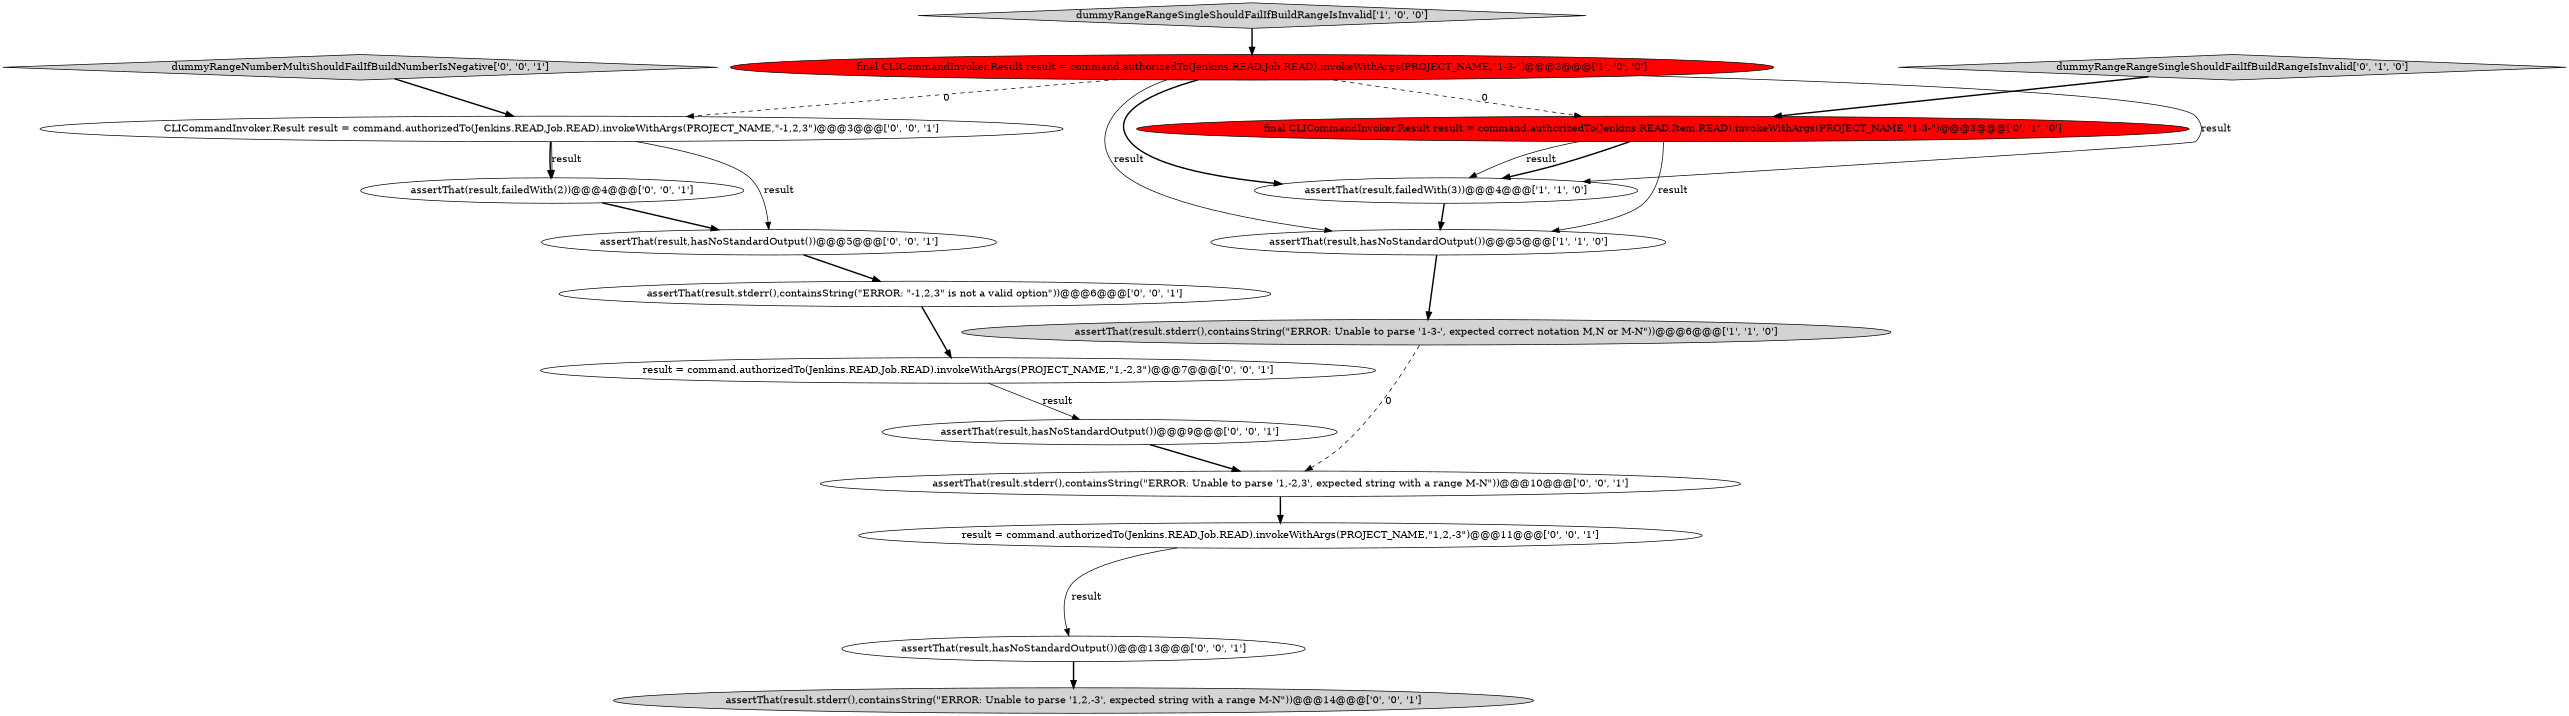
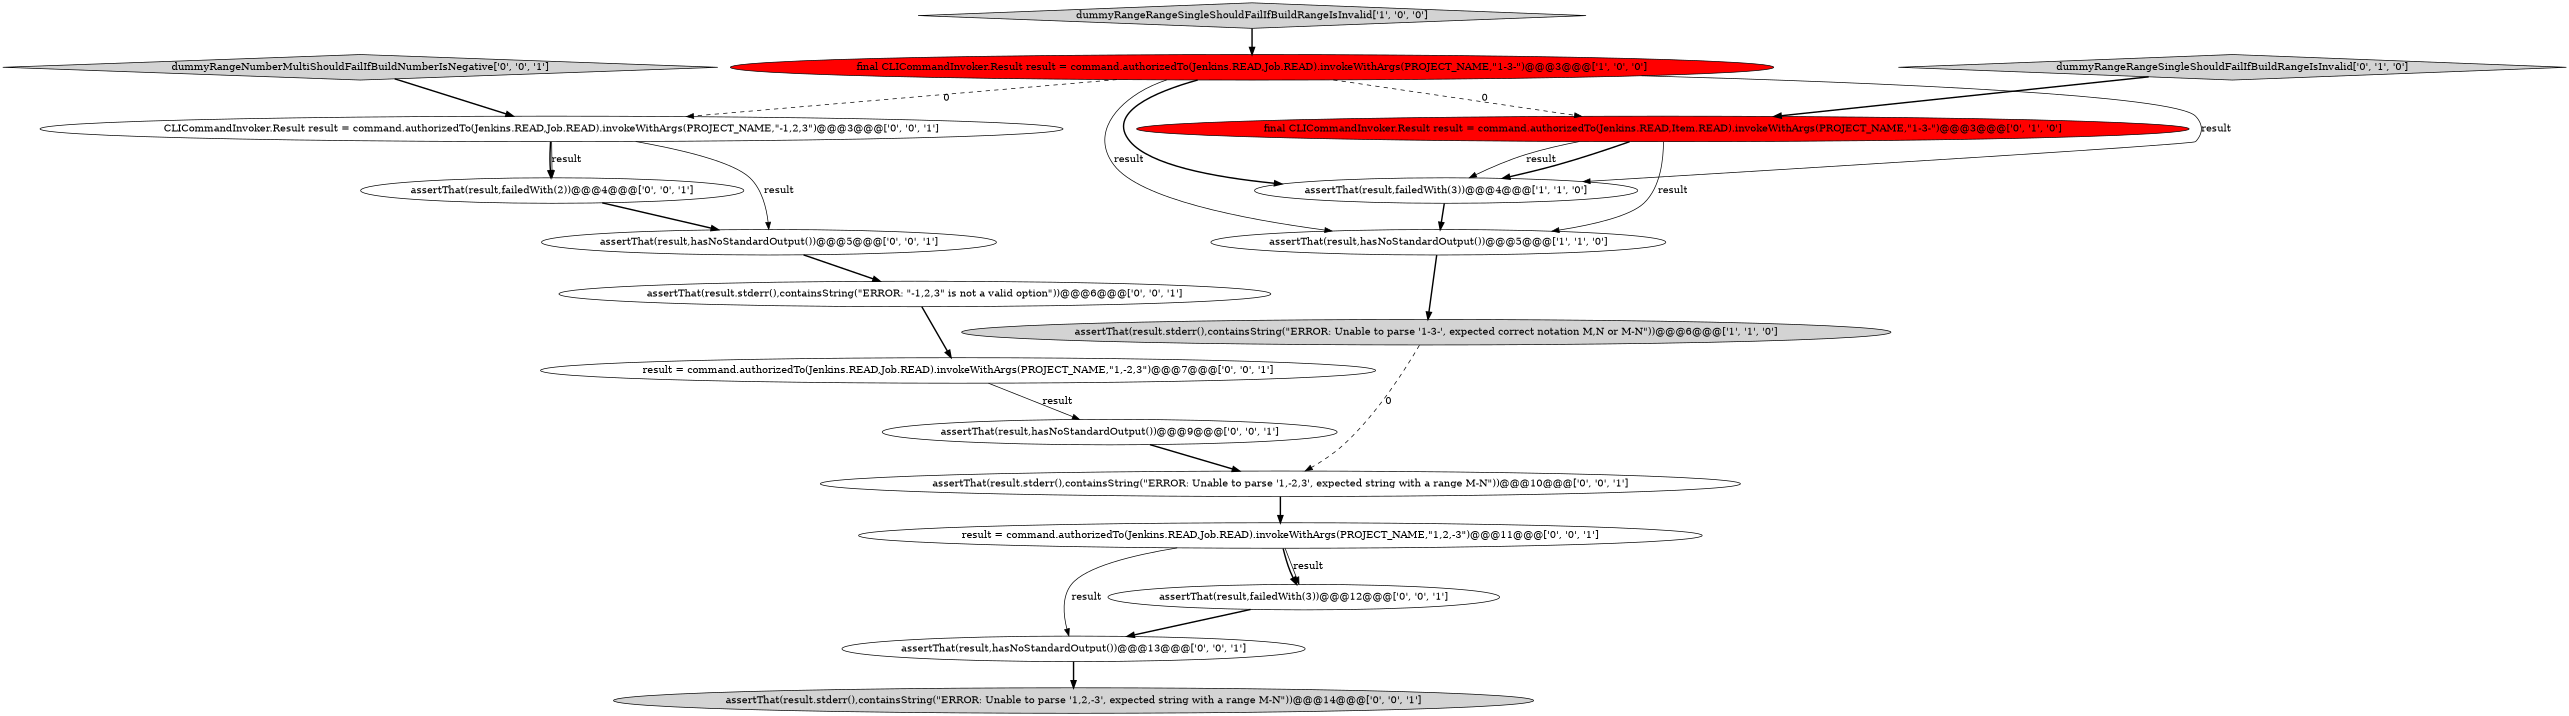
none -> (1304, 597)
